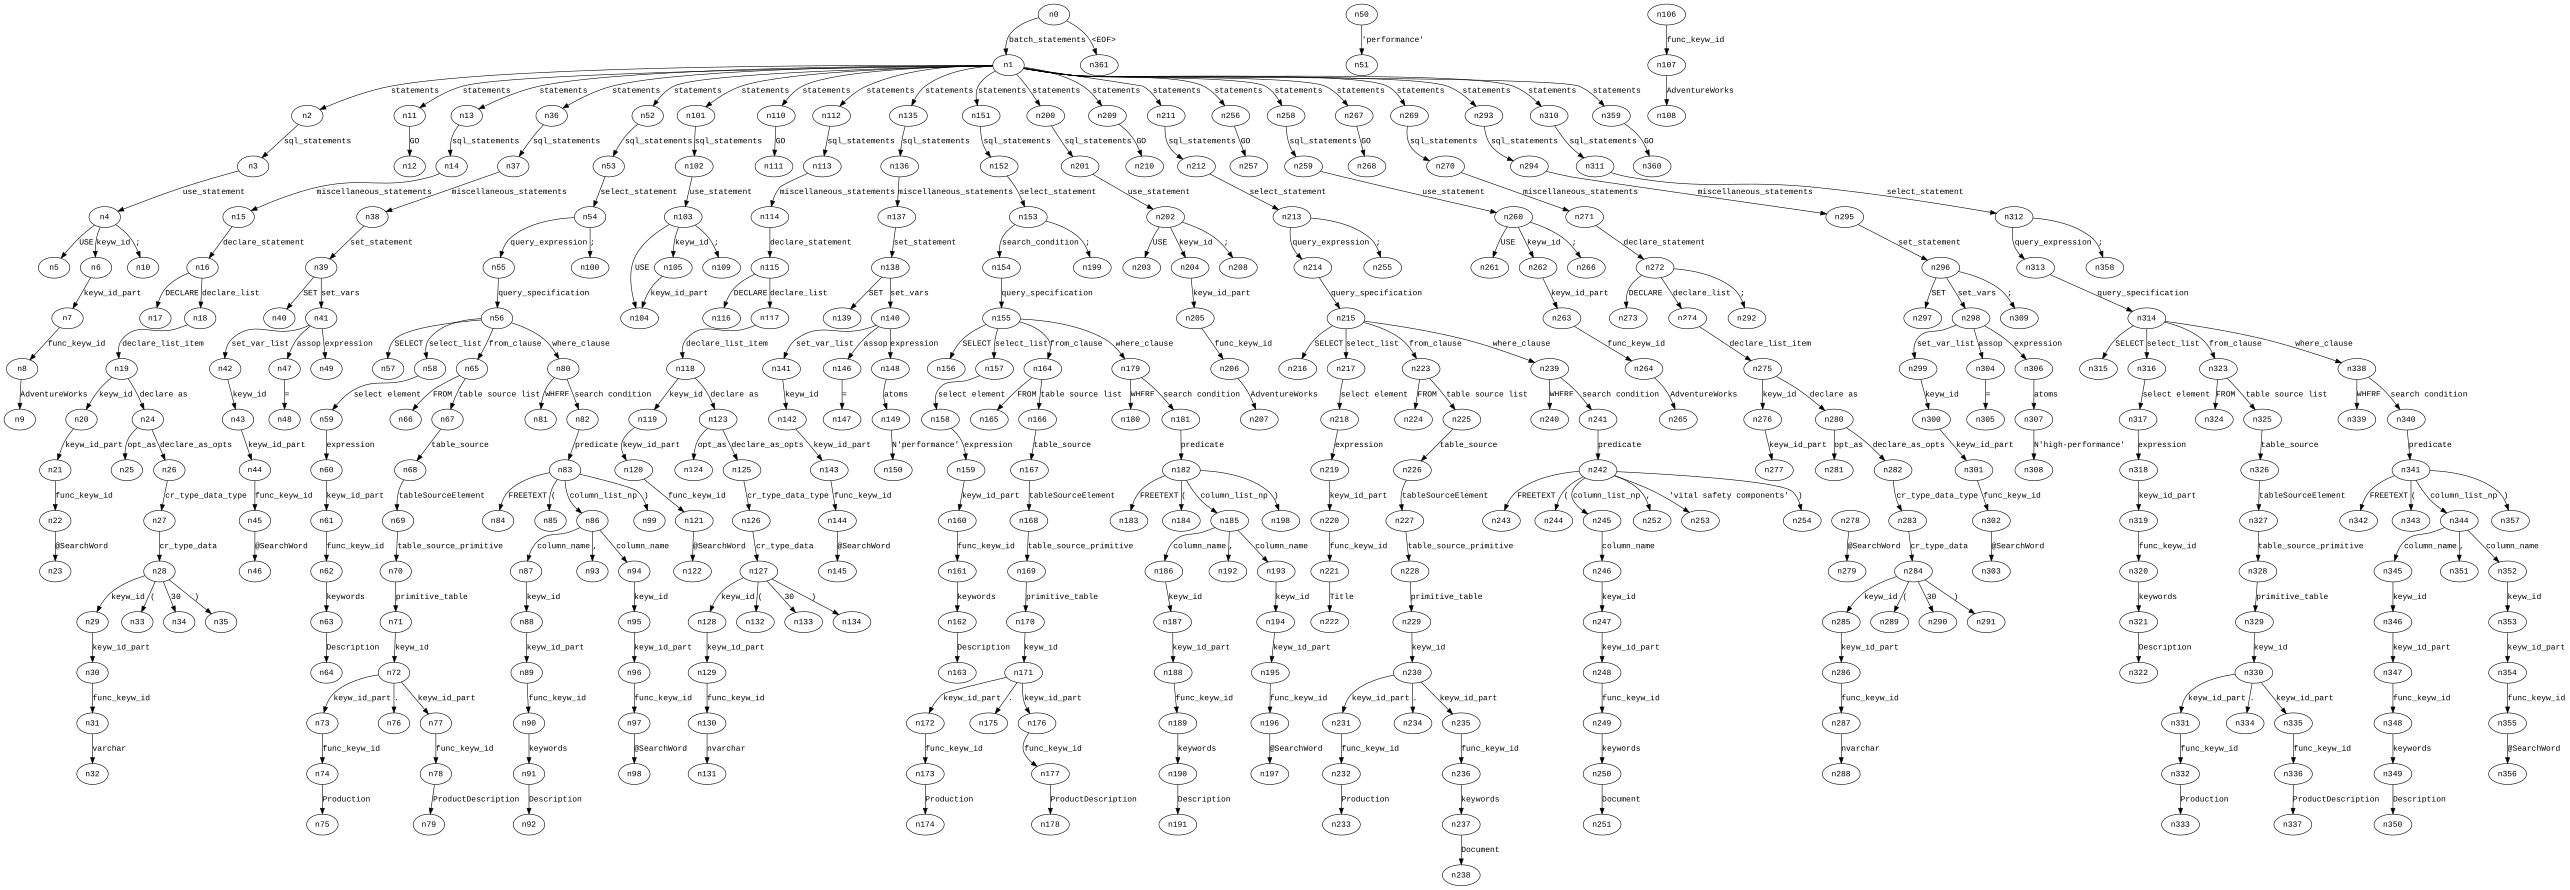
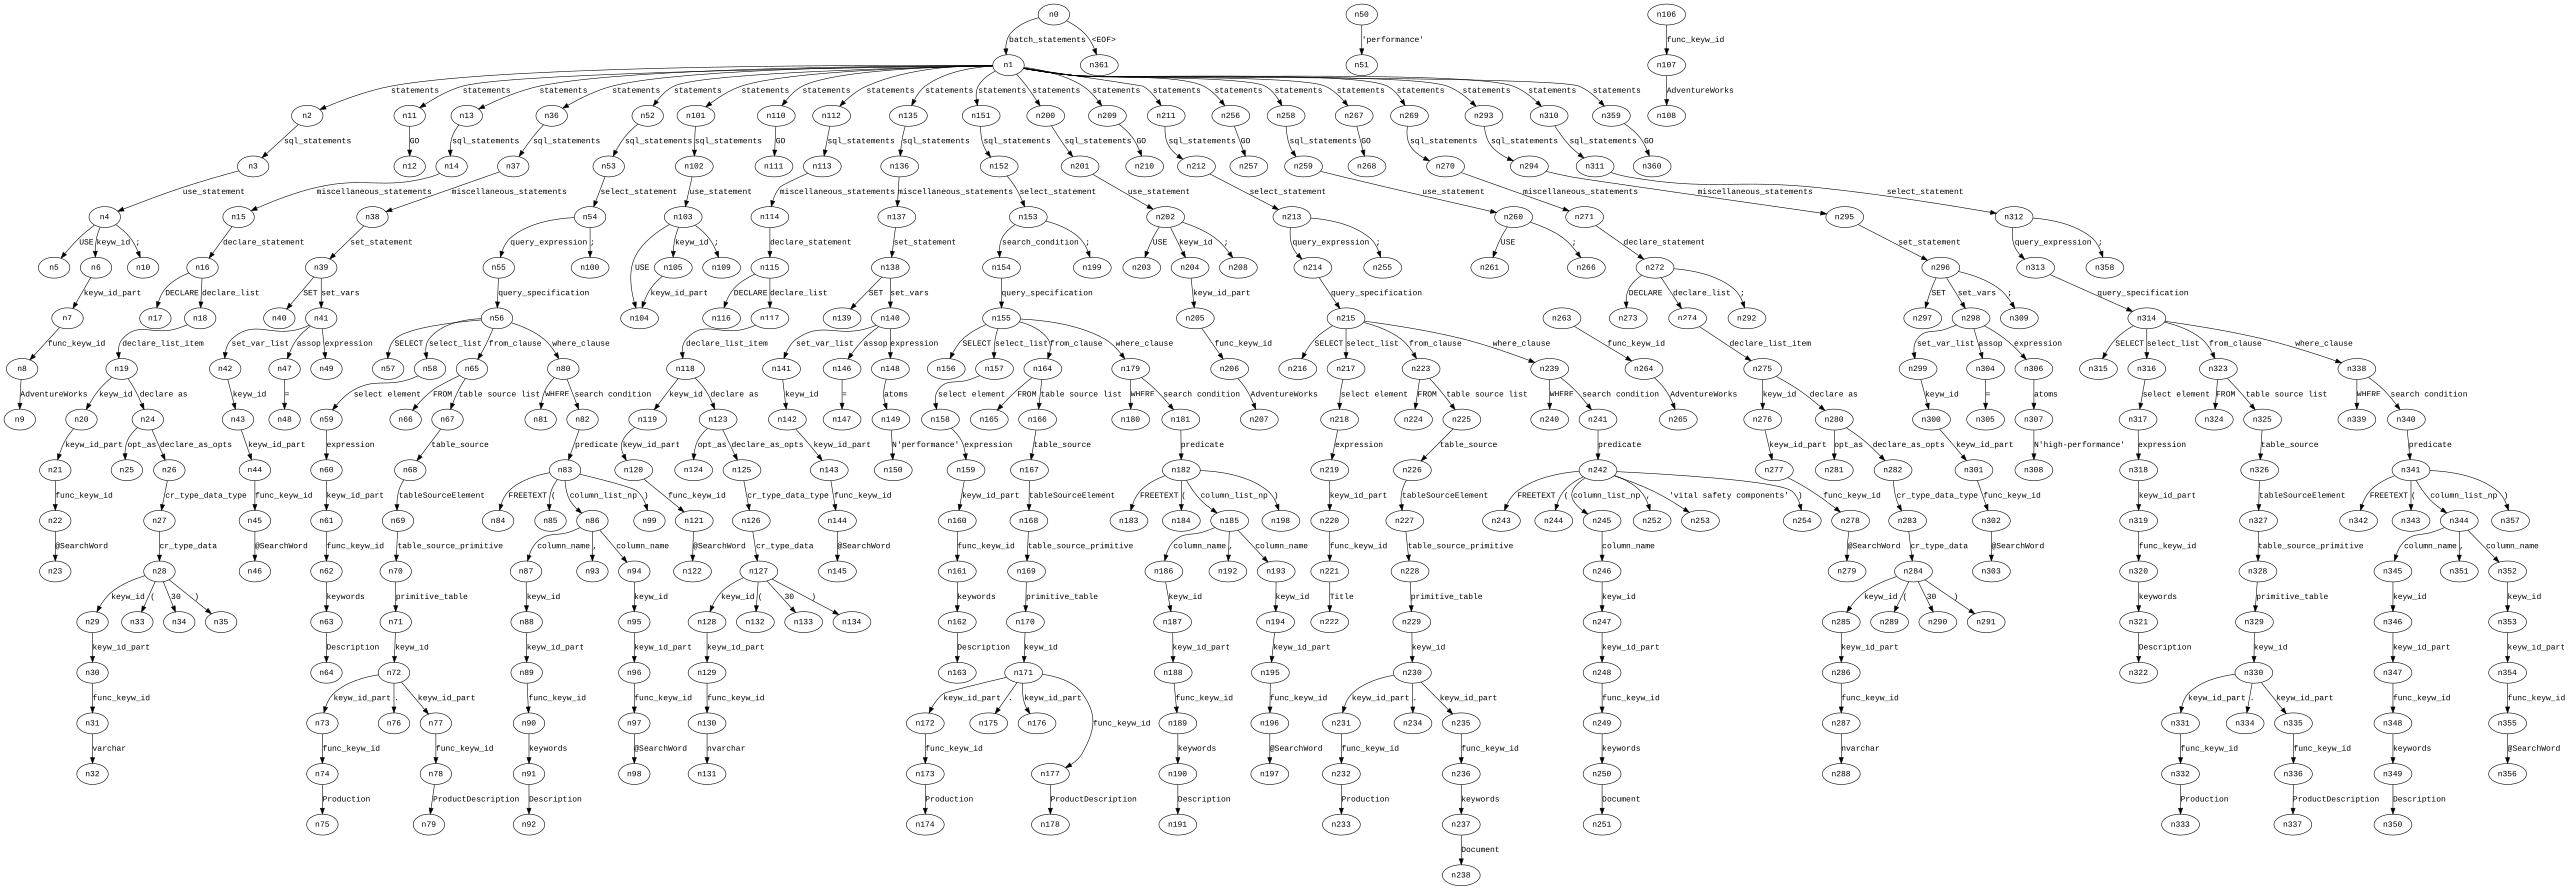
(1538, 268) -> none
none -> (1813, 492)
(1023, 749) -> (1091, 709)
